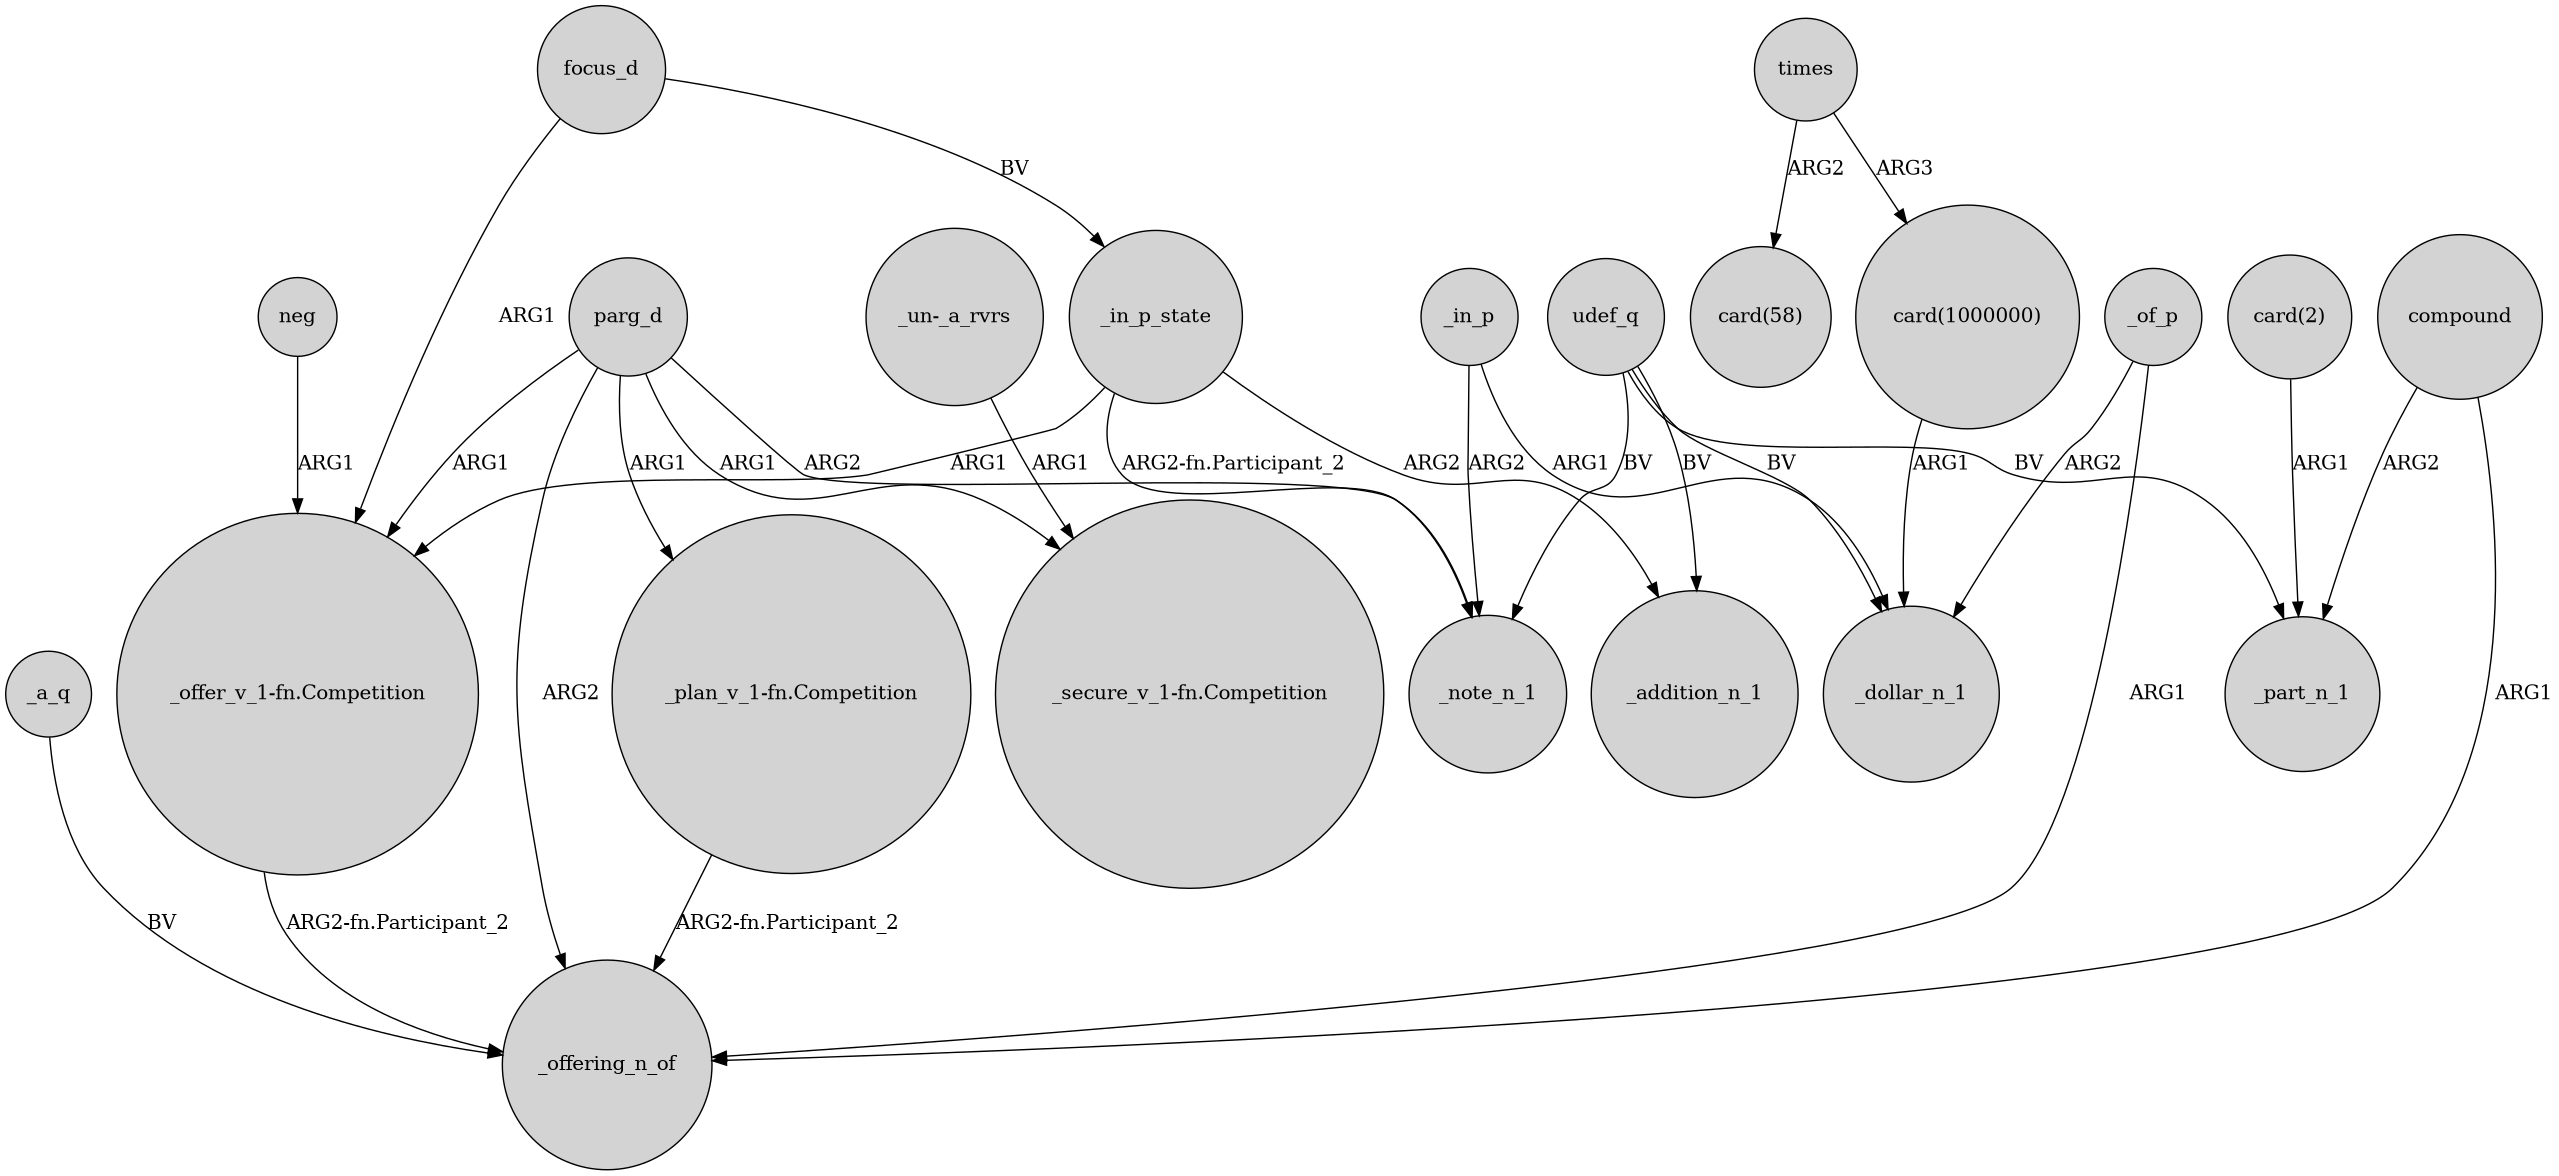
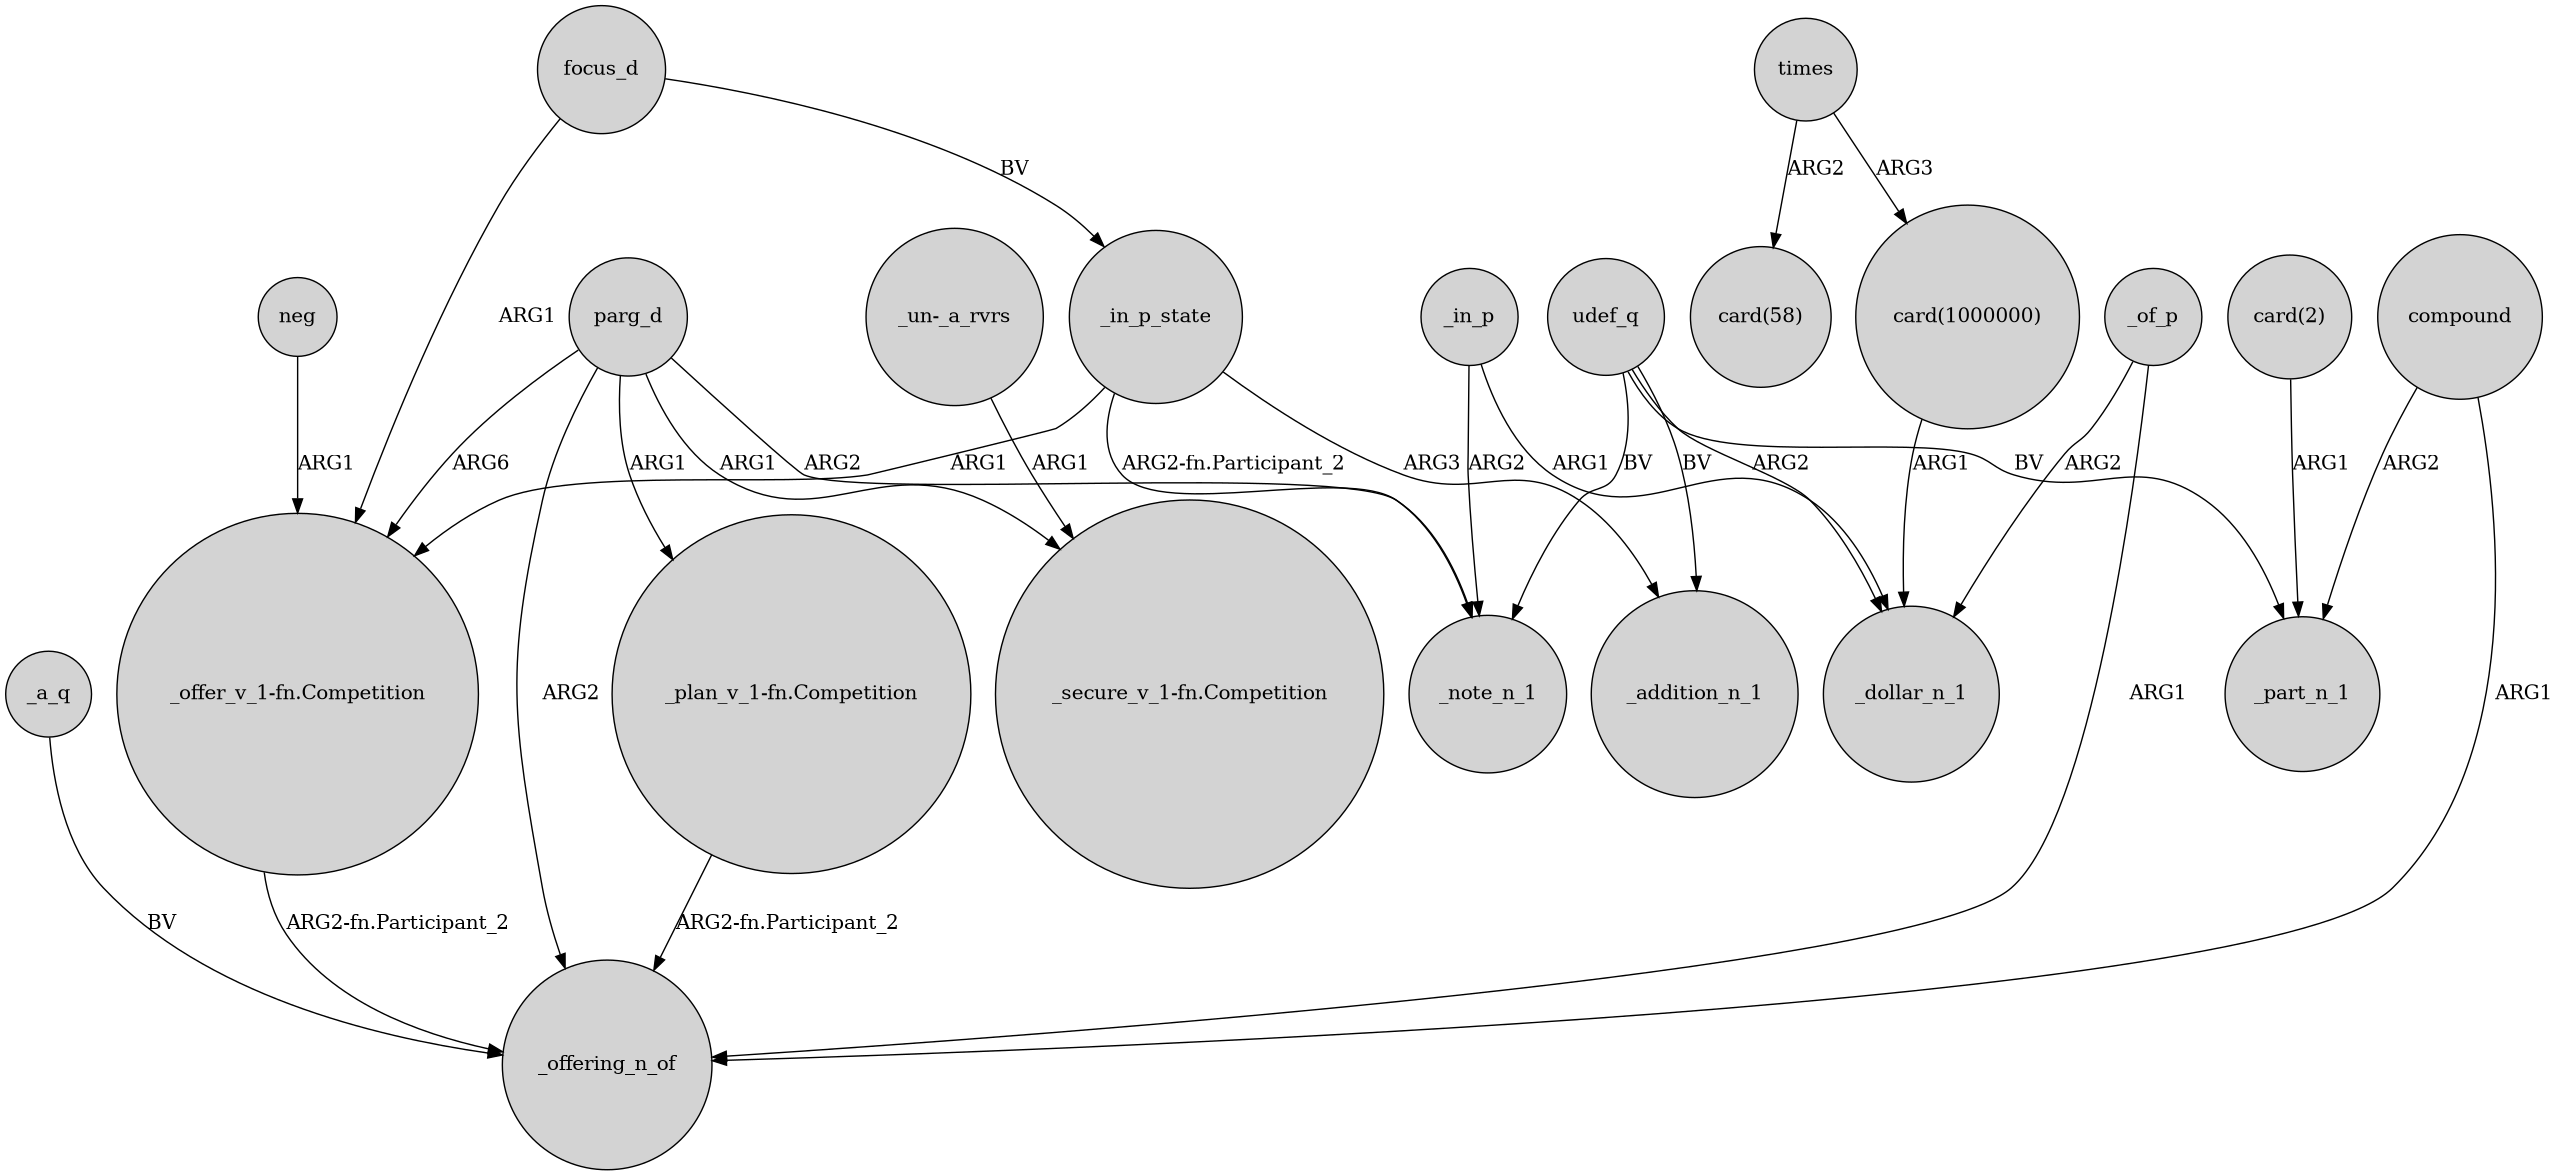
(481, 464) -> (481, 464)
(1432, 464) -> (1432, 464)
(1781, 464) -> (1781, 464)
